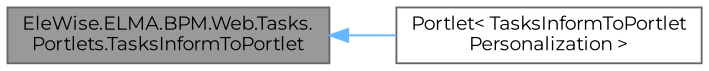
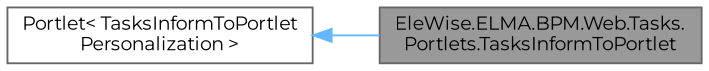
(372, 35) -> (356, 35)
